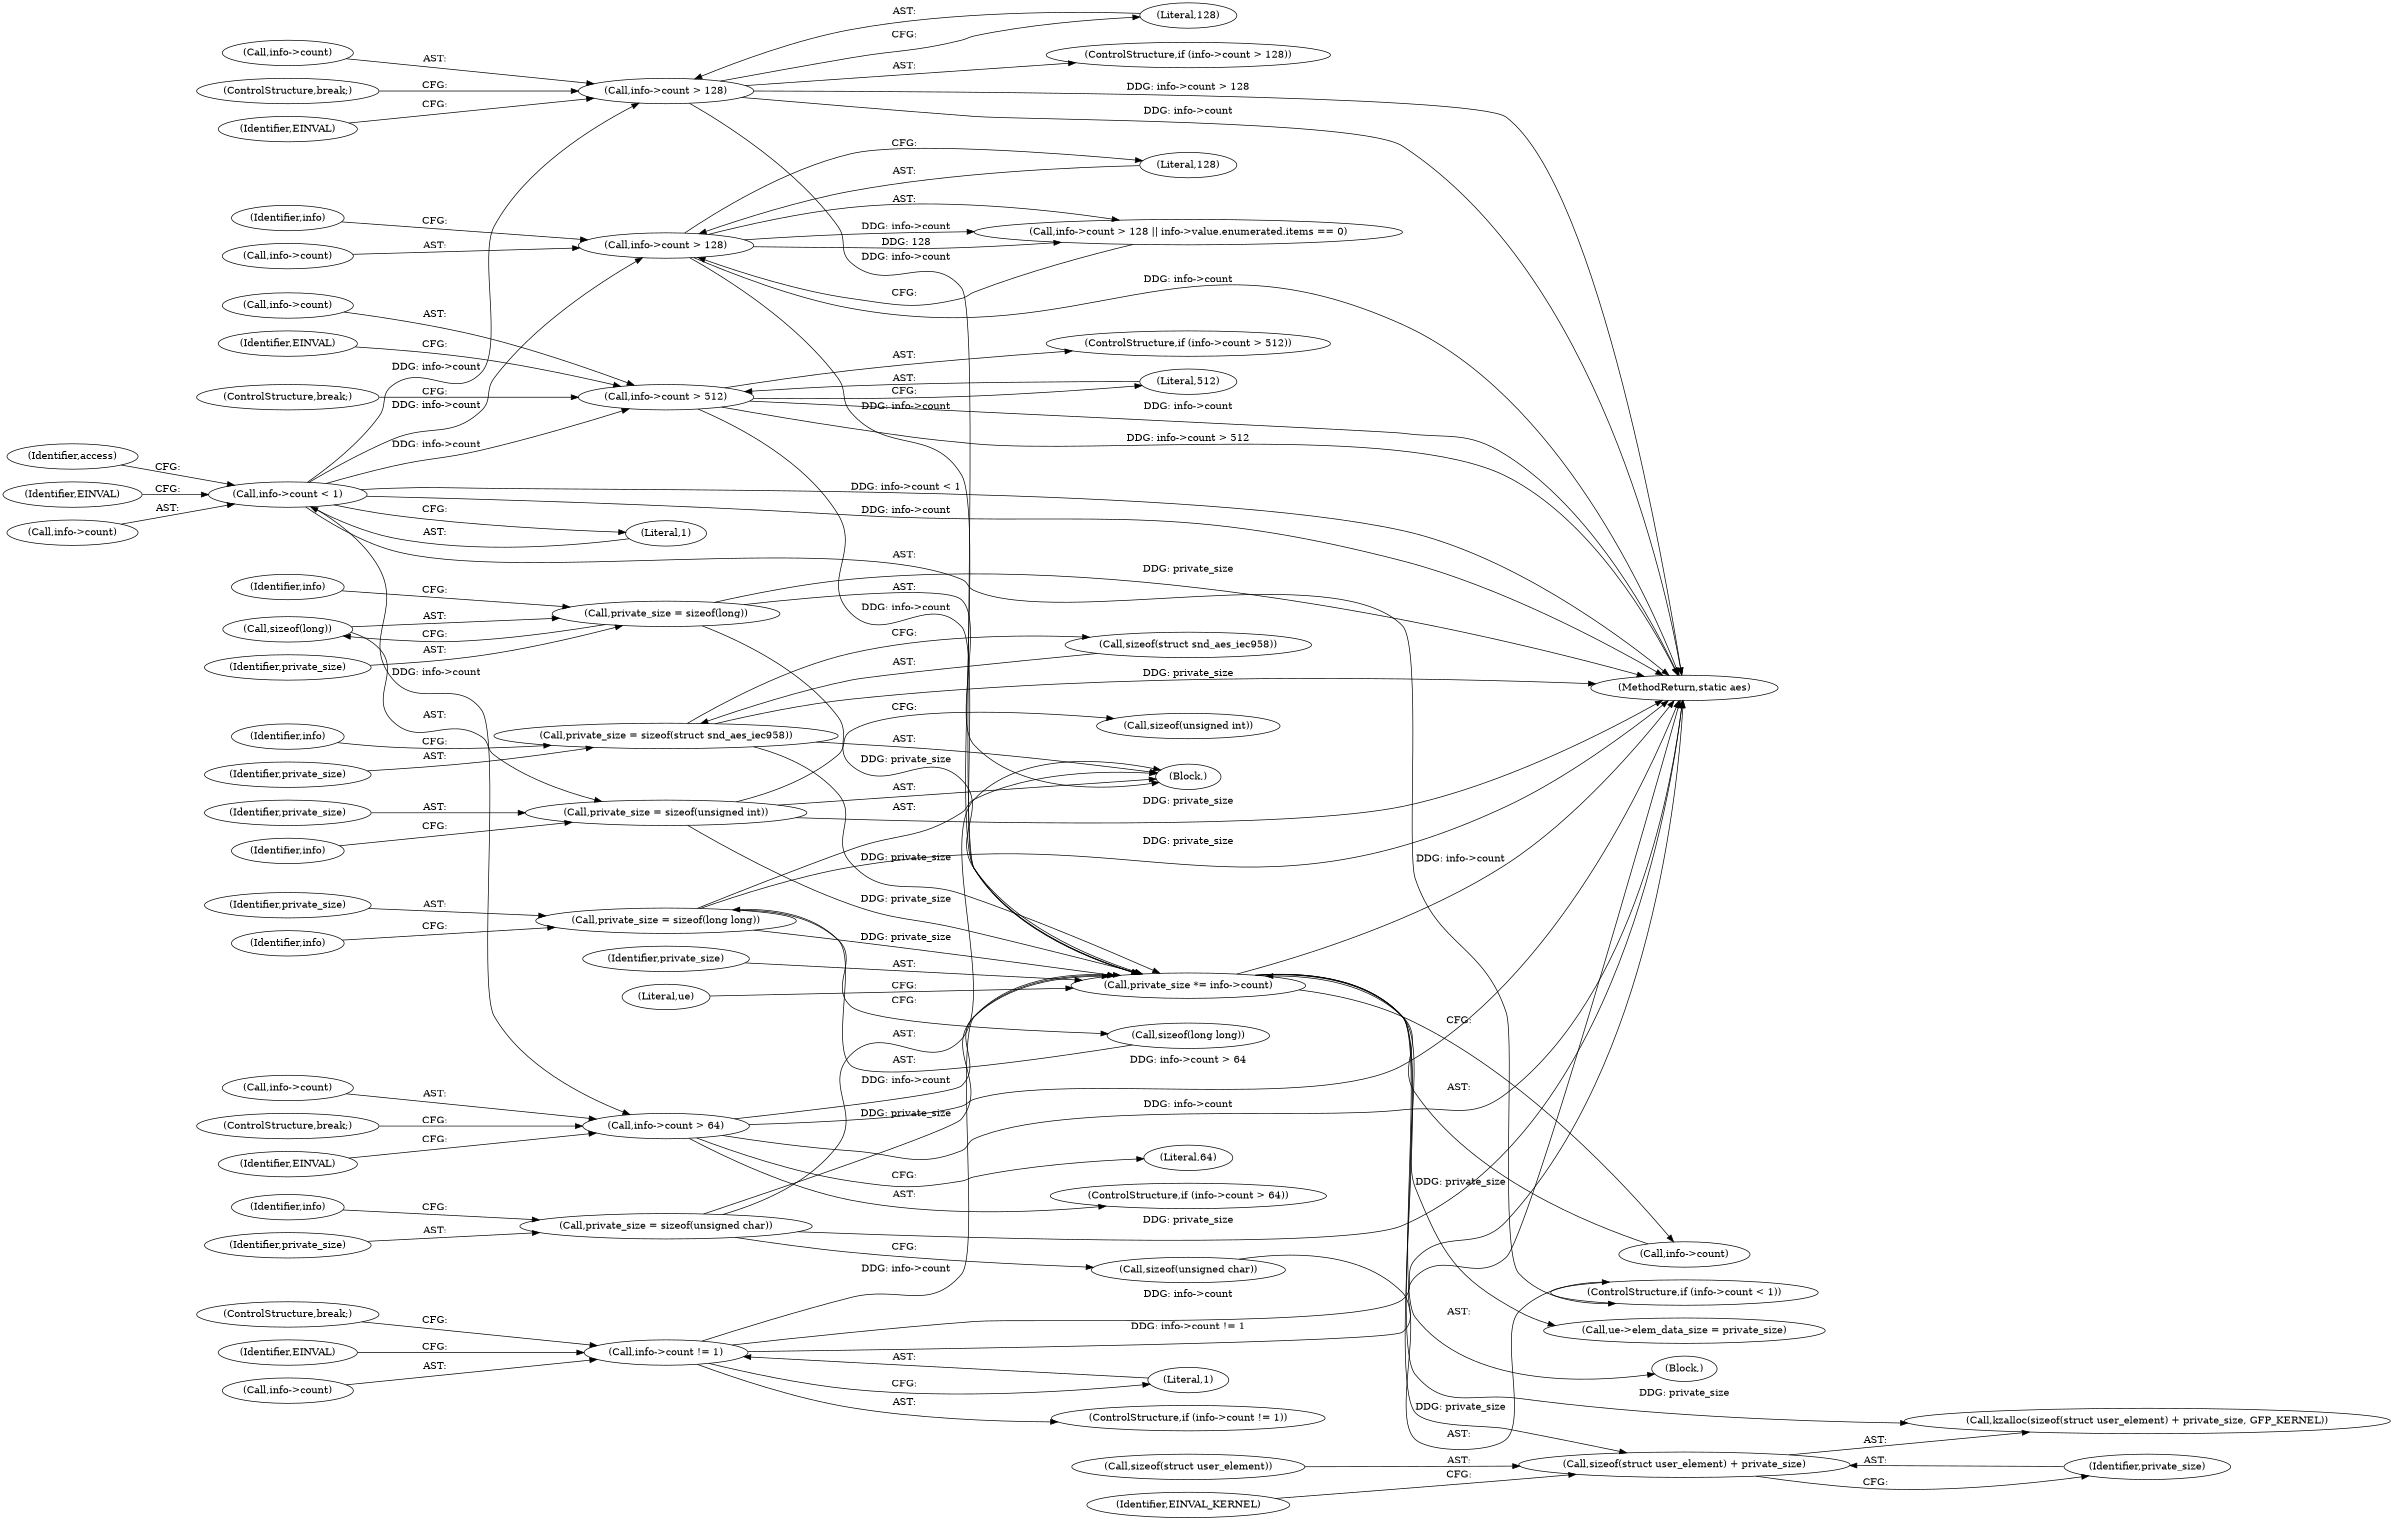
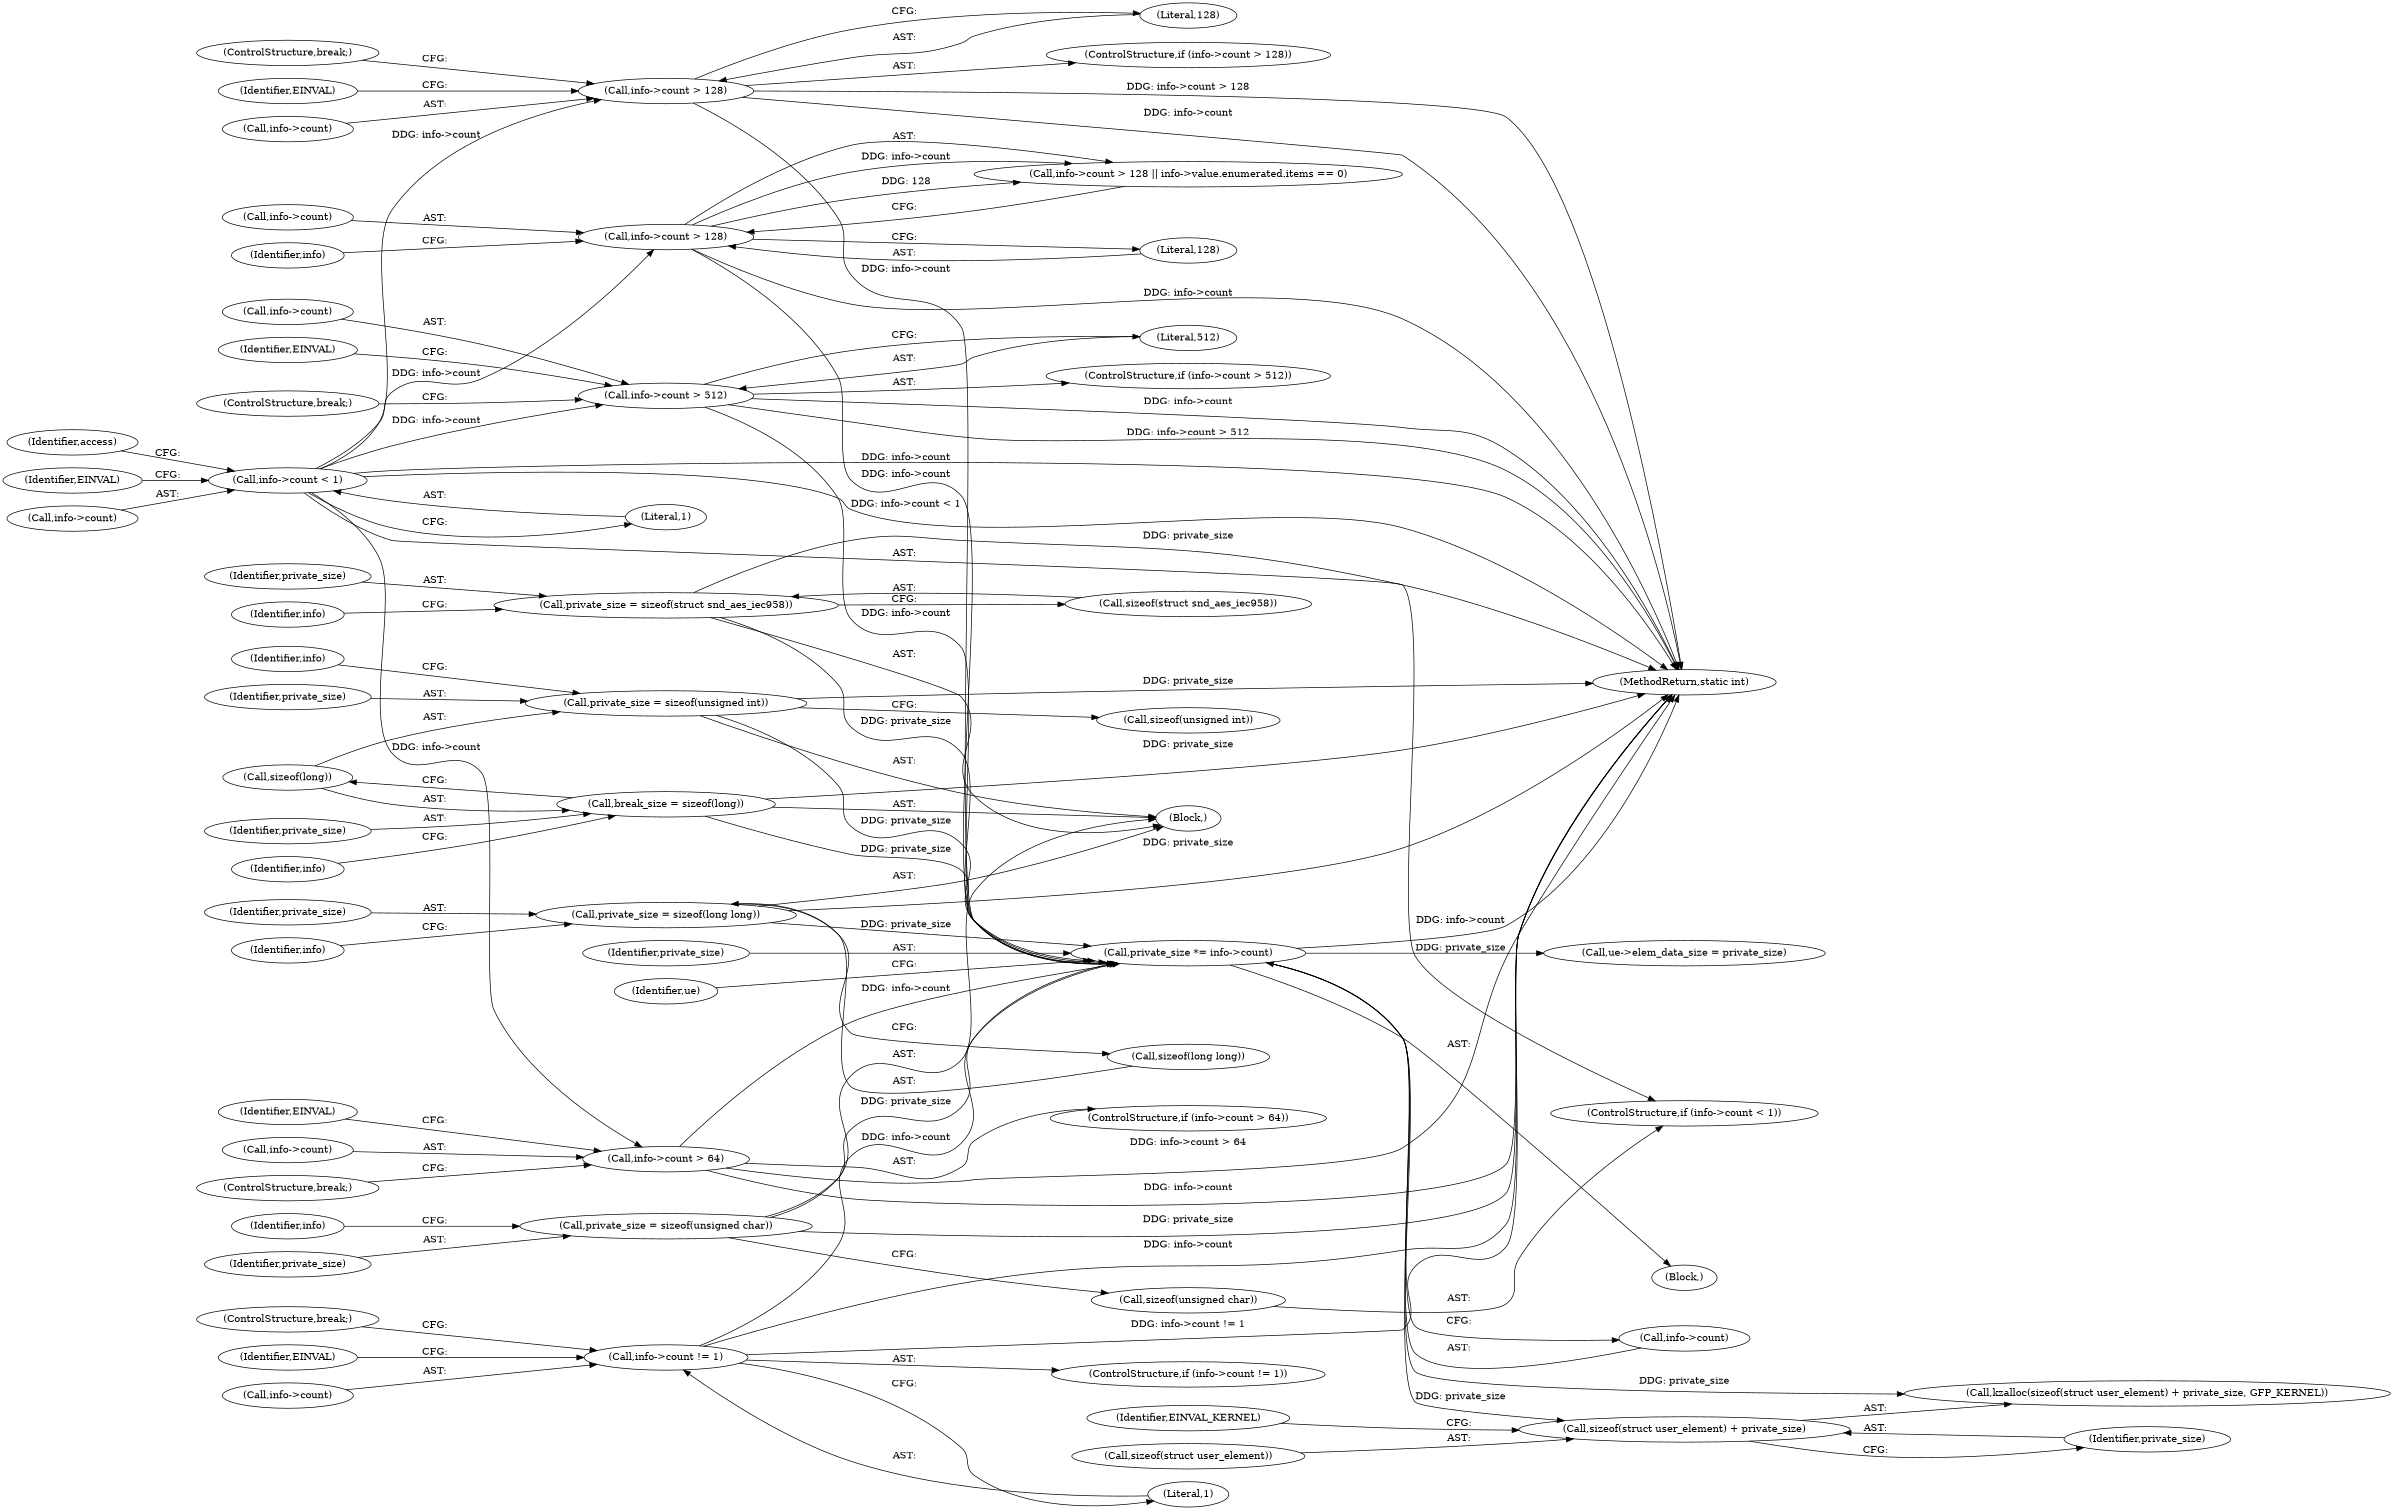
(666, 614) -> (666, 804)
(1684, 688) -> (1684, 682)
(666, 997) -> (666, 991)
(1188, 1158) -> none
